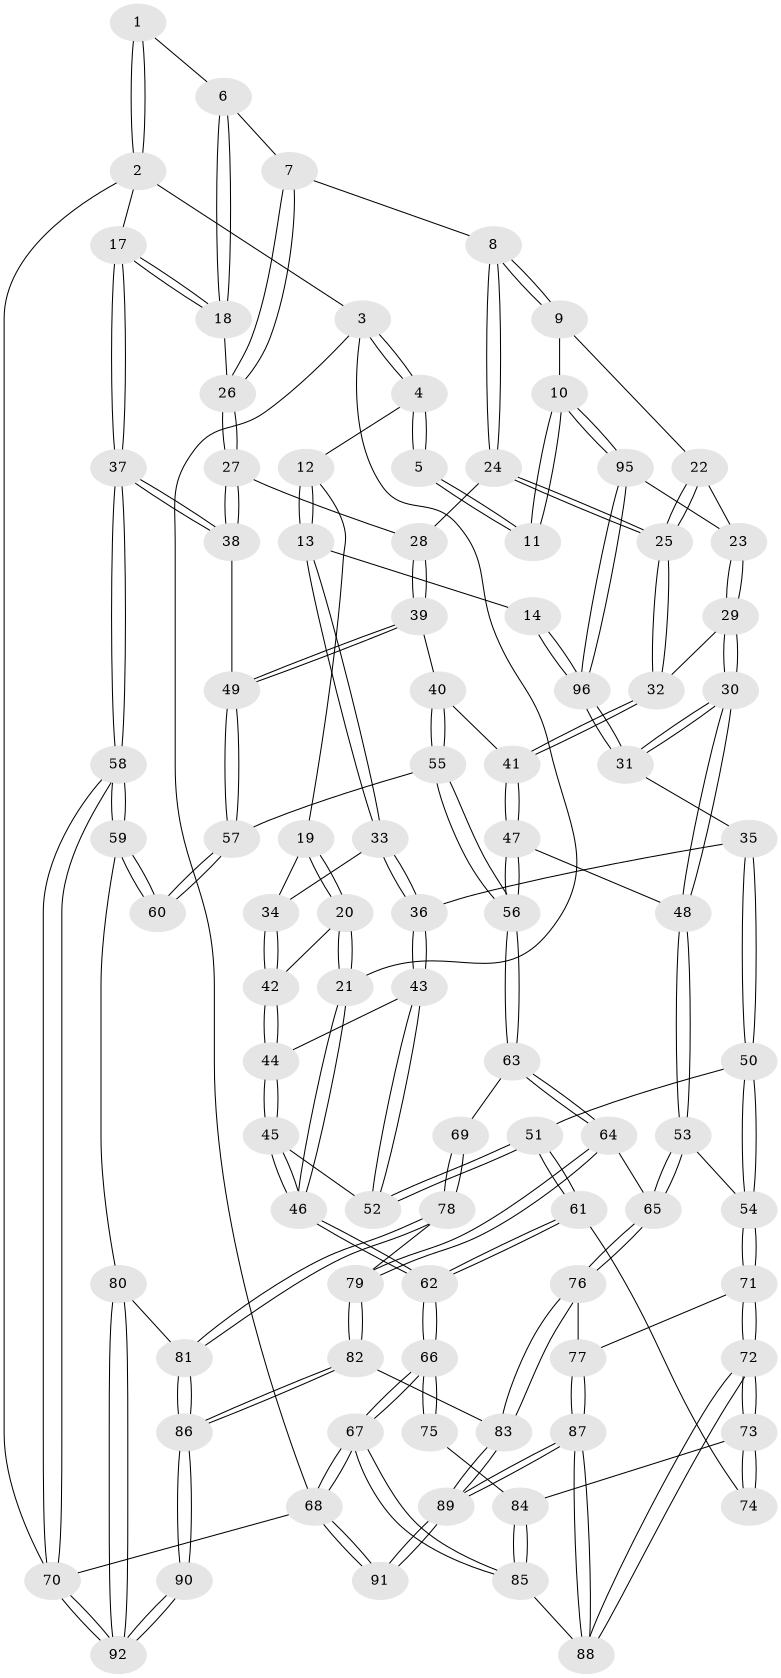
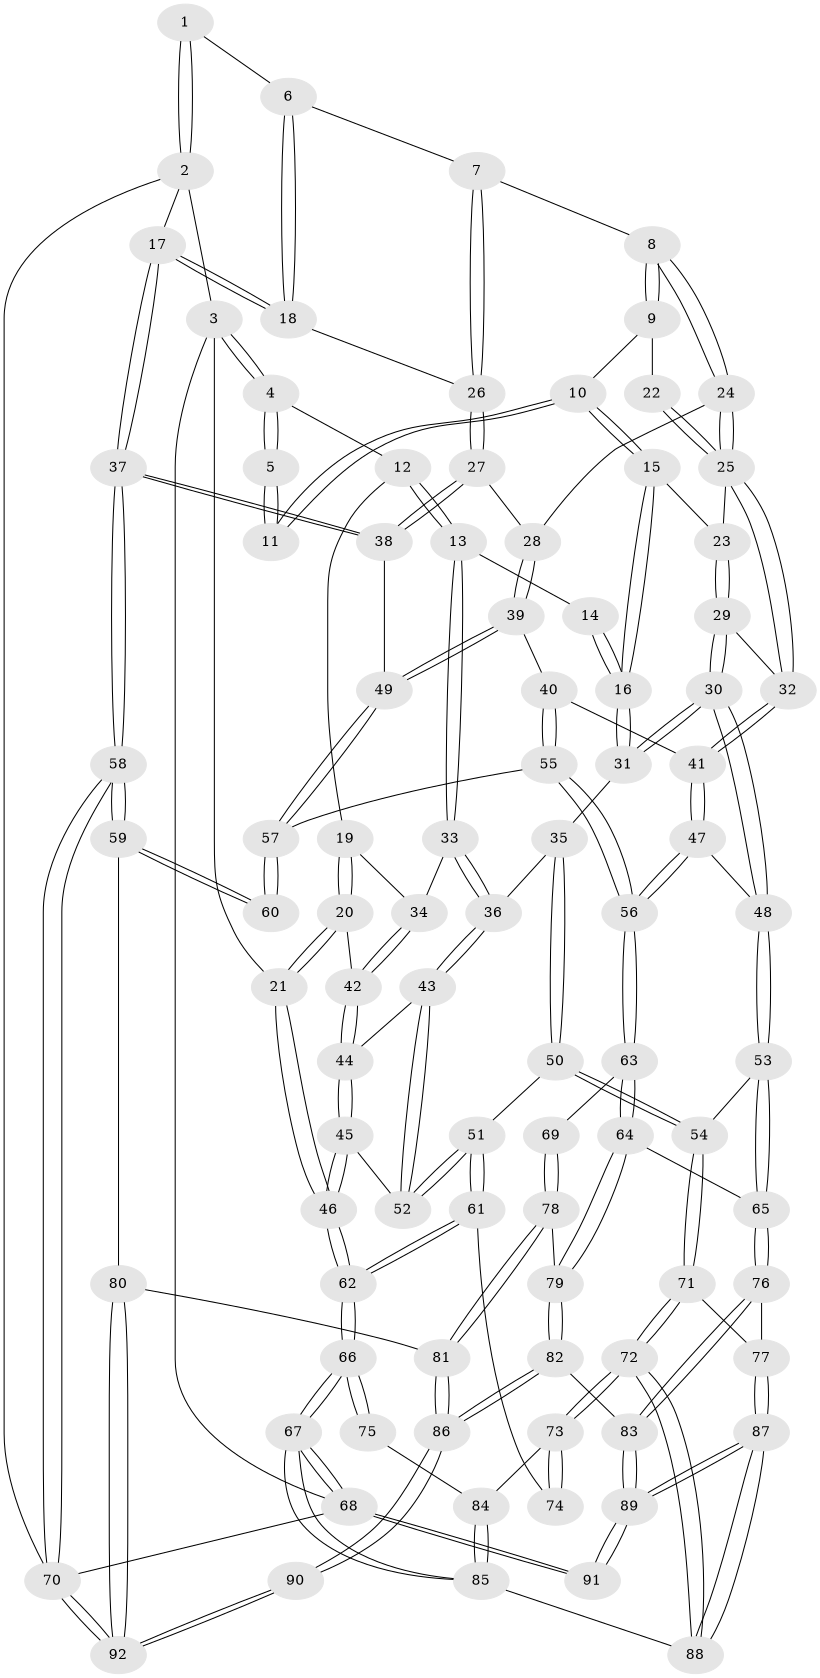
(626, 468) -> (652, 468)
(719, 505) -> (724, 505)
(582, 690) -> (623, 690)
